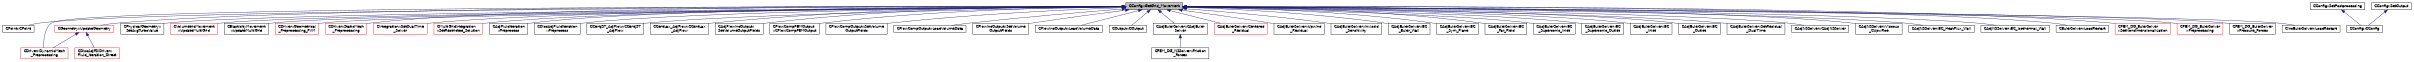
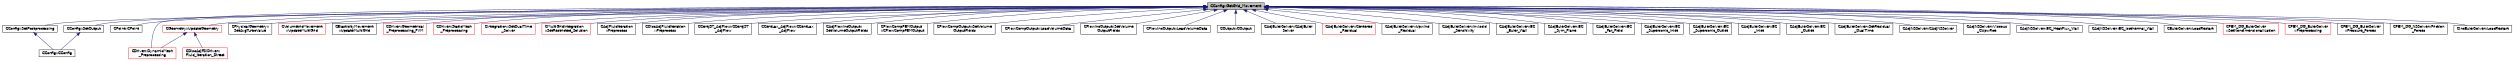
none -> (649, 10)
none -> (624, 11)
(1180, 43) -> (1829, 11)
